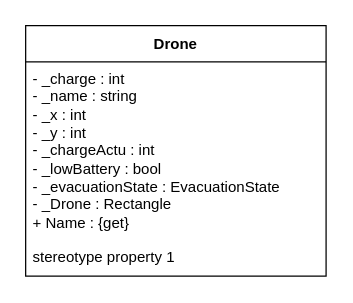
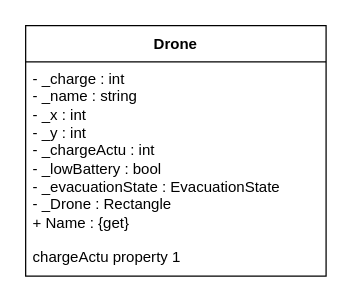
(117, 257) -> (117, 257)
